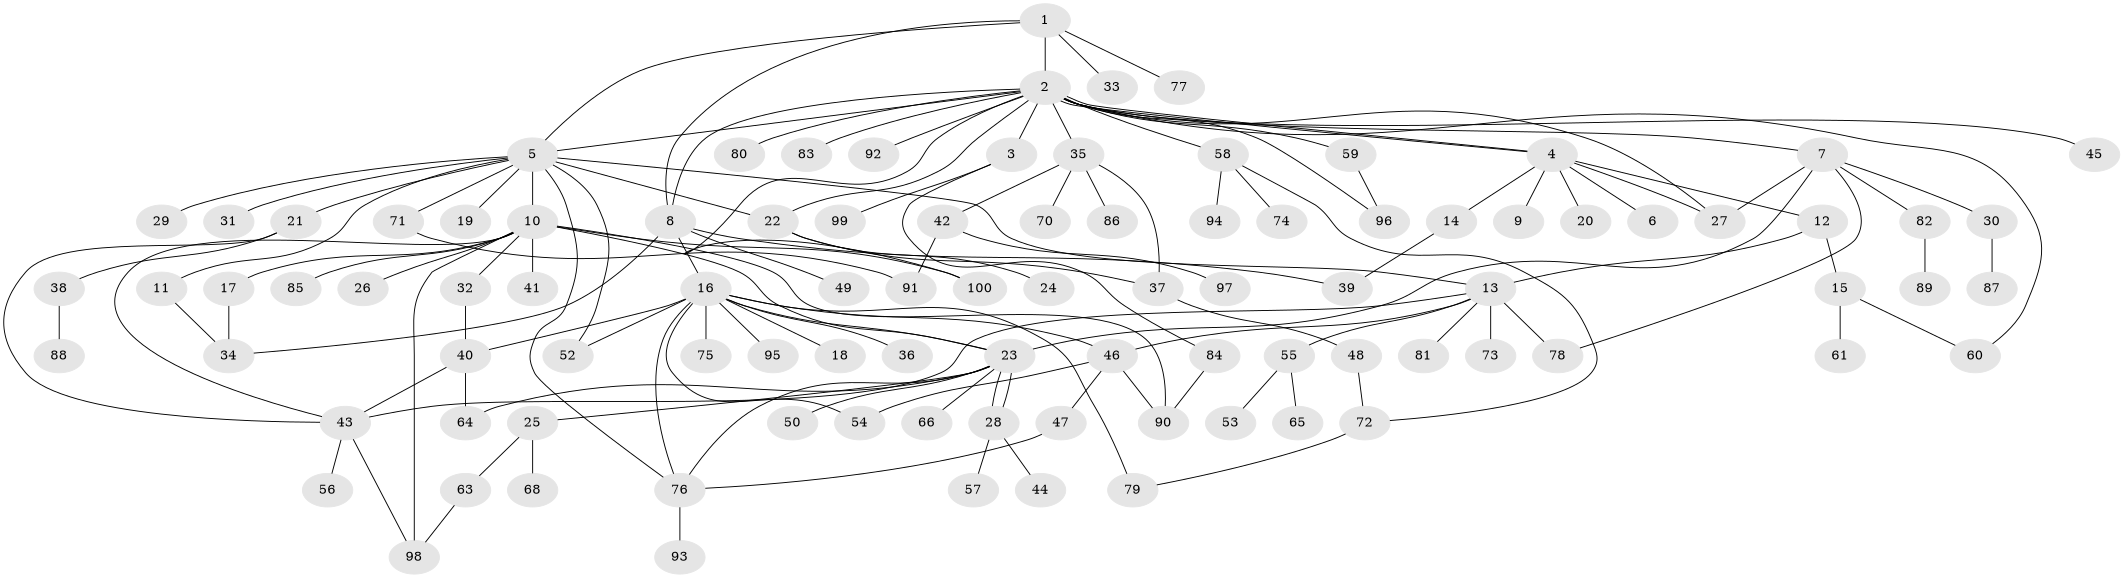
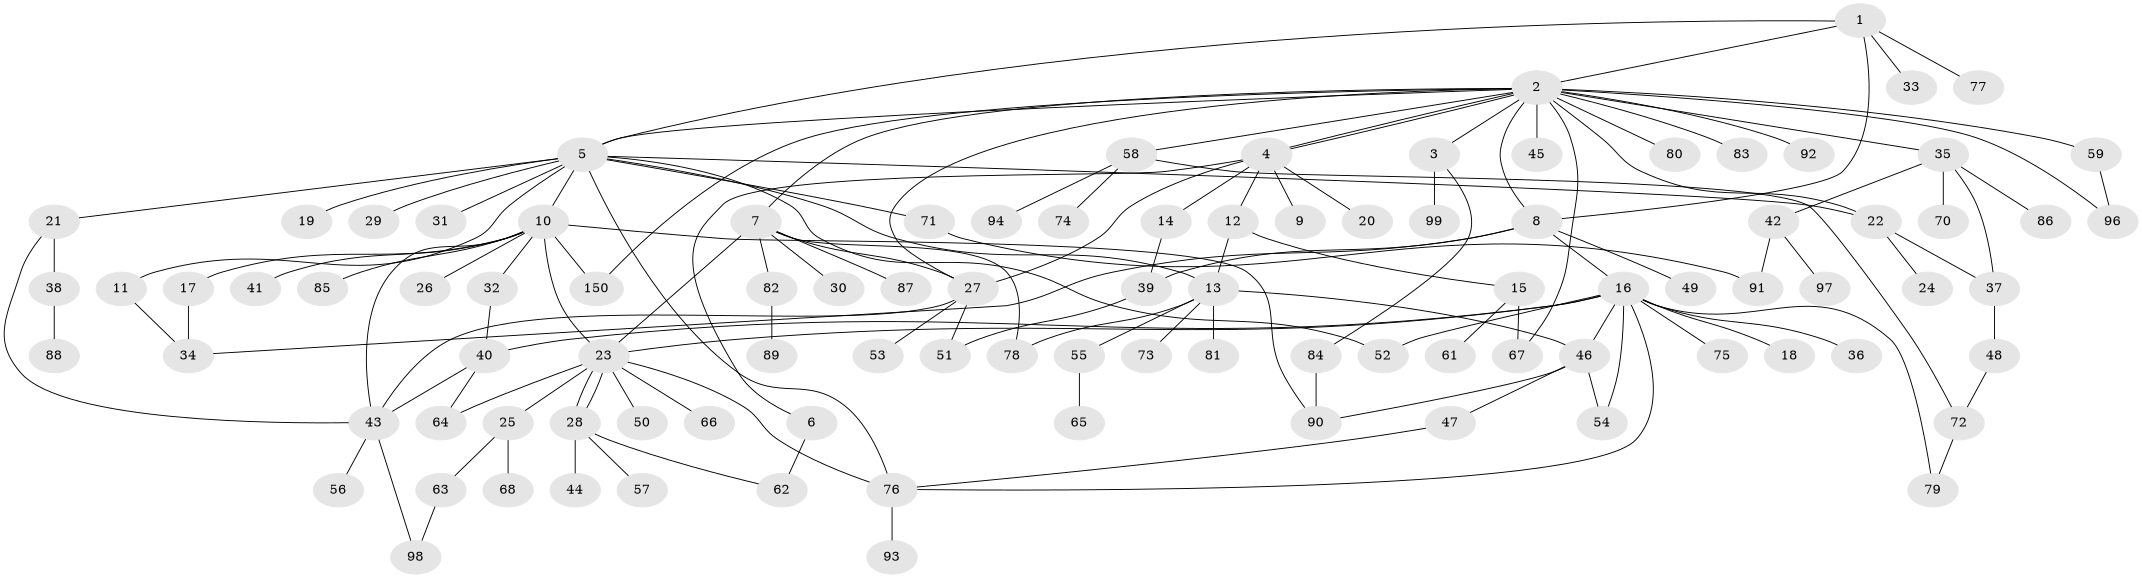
(1992, 255) -> (832, 255)
(980, 289) -> (597, 289)
(773, 356) -> none
none -> (945, 356)
(1975, 356) -> (1517, 356)
(414, 359) -> none
(951, 366) -> (669, 315)
(1260, 390) -> (935, 316)
none -> (782, 490)
